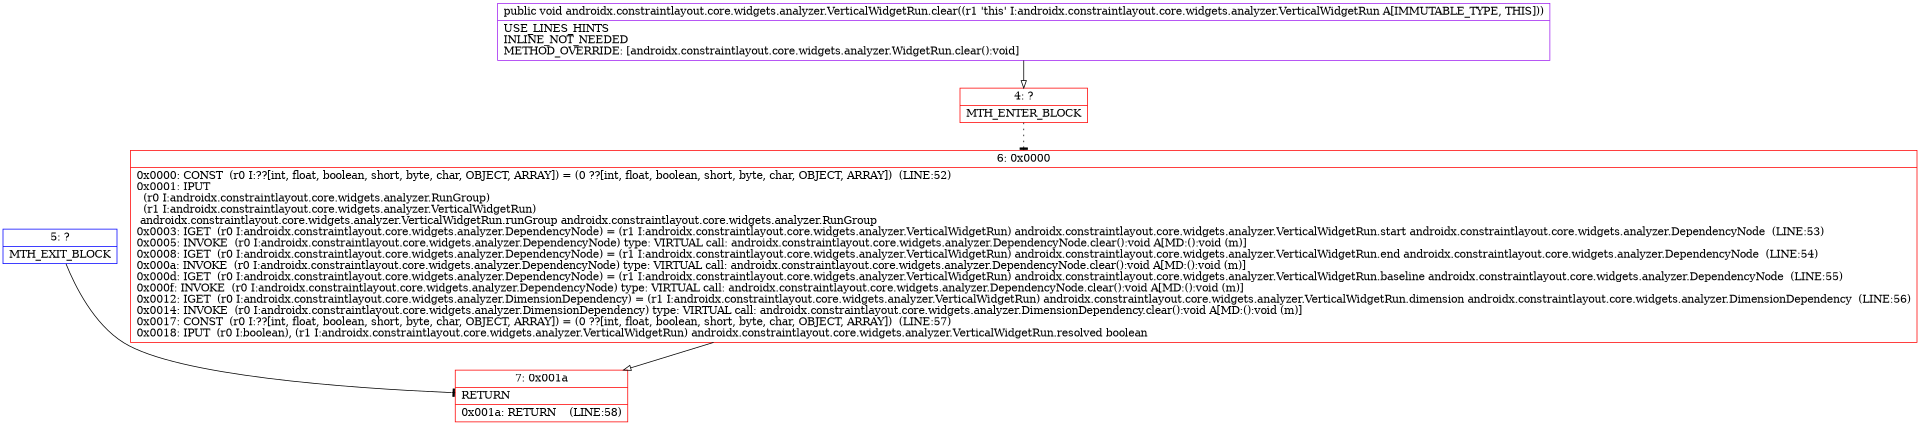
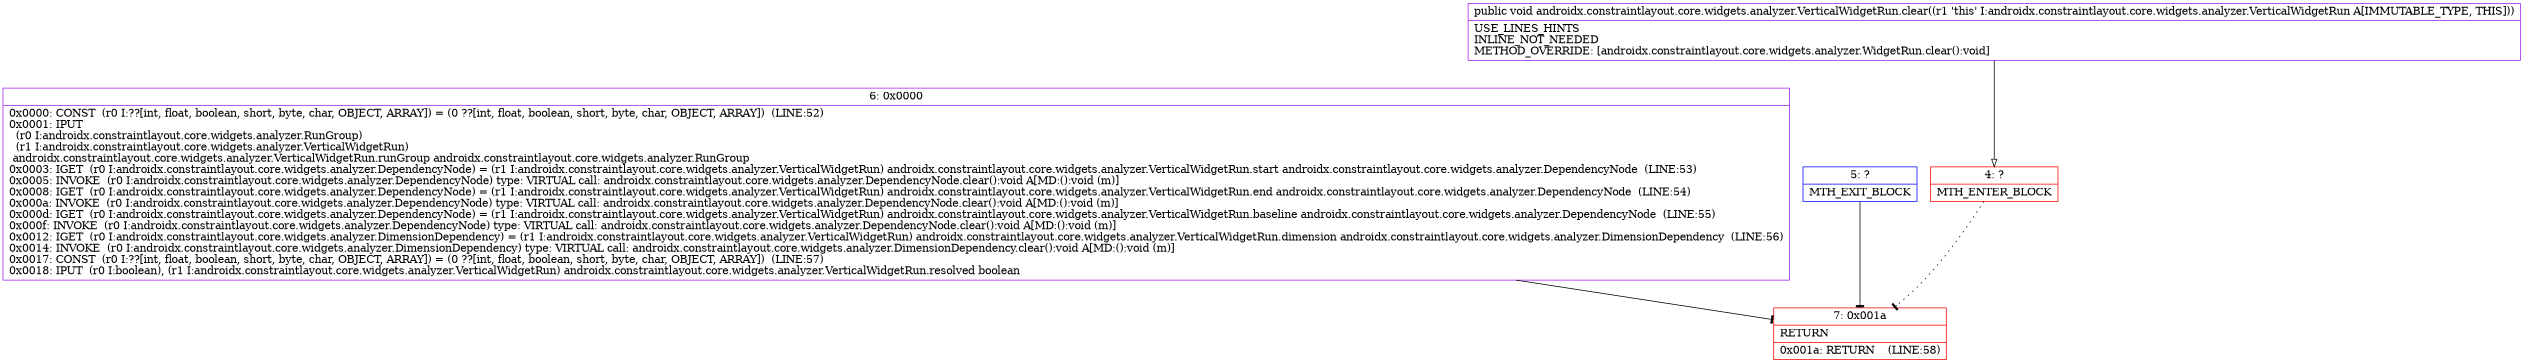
(1024, 134) -> (1944, 257)
(1024, 246) -> (896, 184)
(672, 355) -> (1643, 300)
